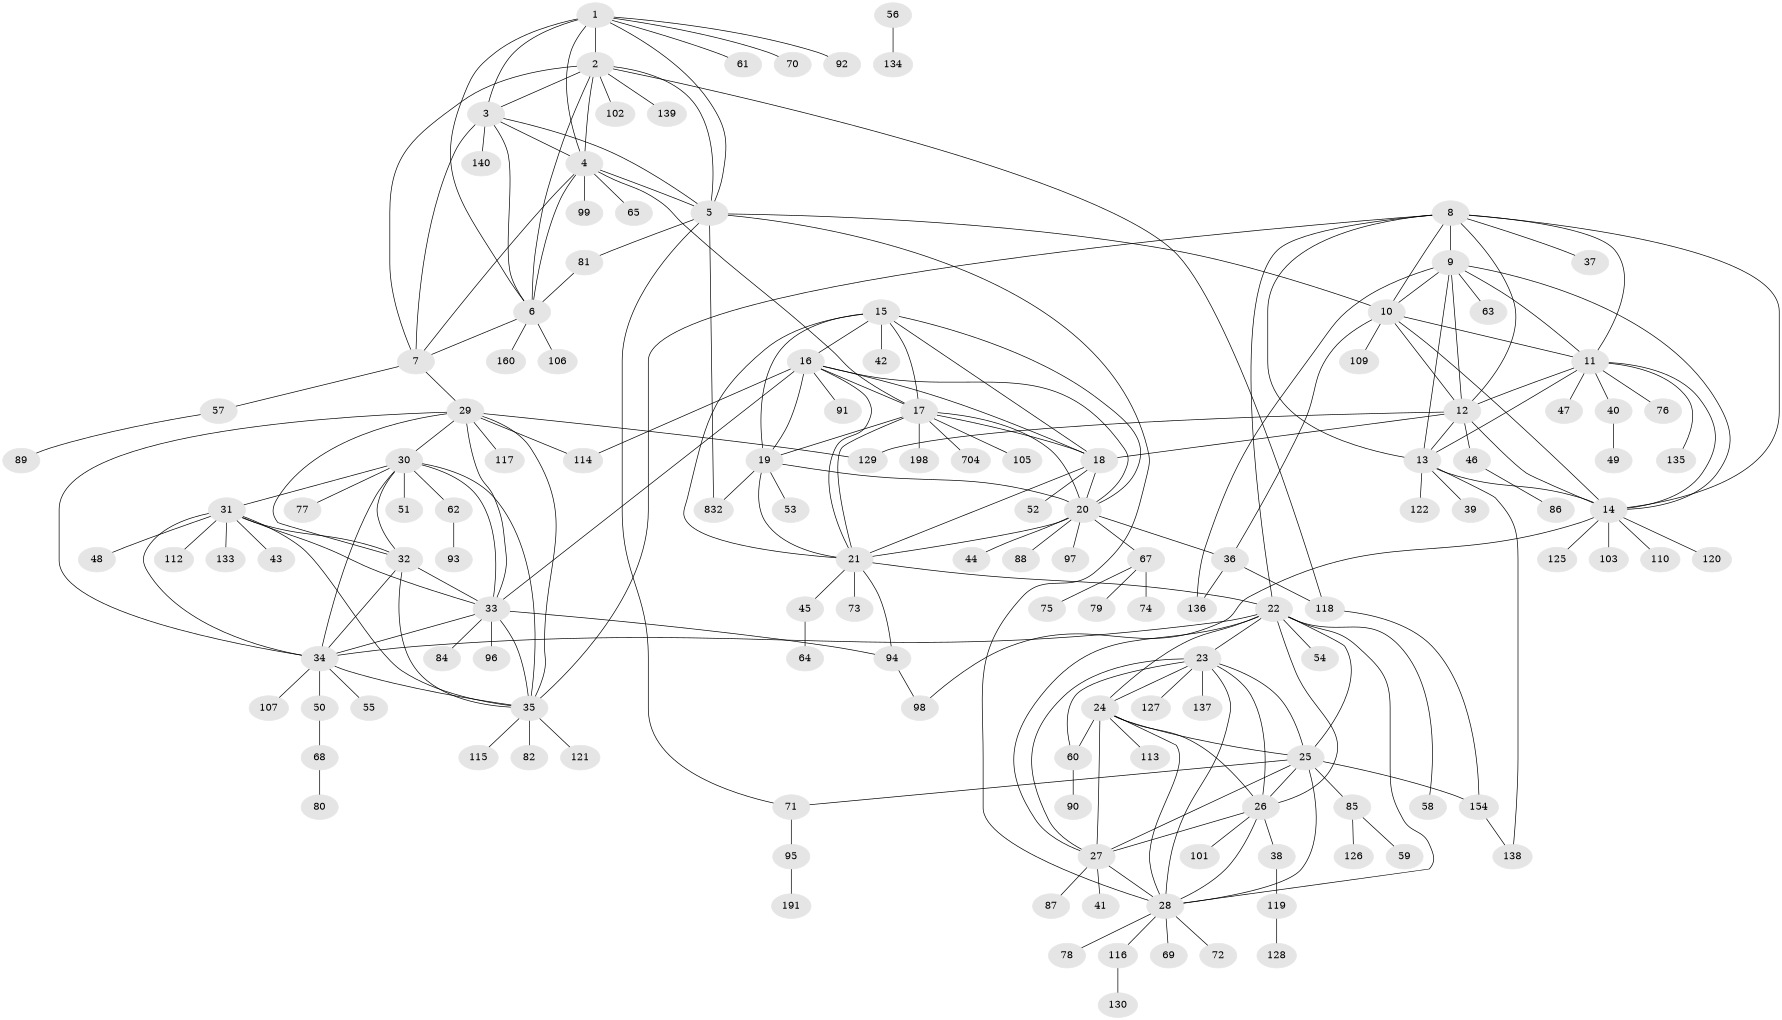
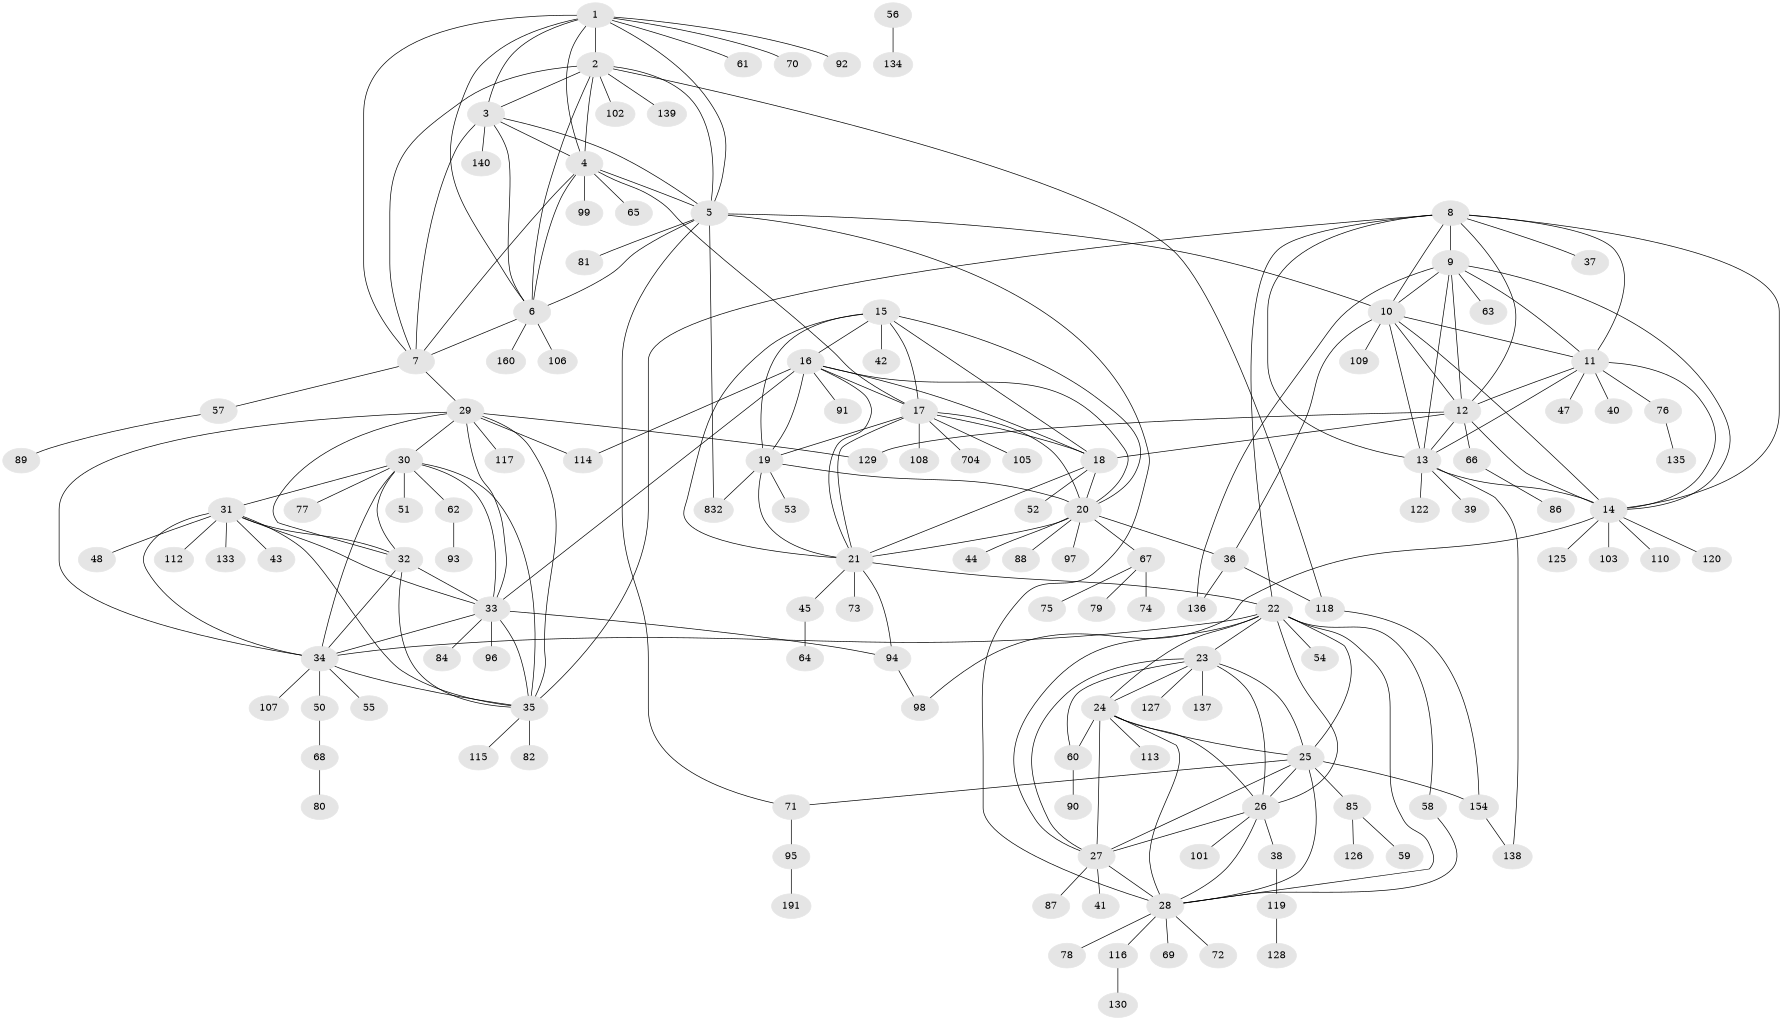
none -> (365, 109)
(558, 287) -> (622, 265)
none -> (1405, 386)
(1675, 386) -> (1670, 436)
(919, 461) -> (919, 461)
(1472, 461) -> (1472, 461)
(1614, 461) -> none
(580, 758) -> none
(1204, 780) -> (1348, 892)
